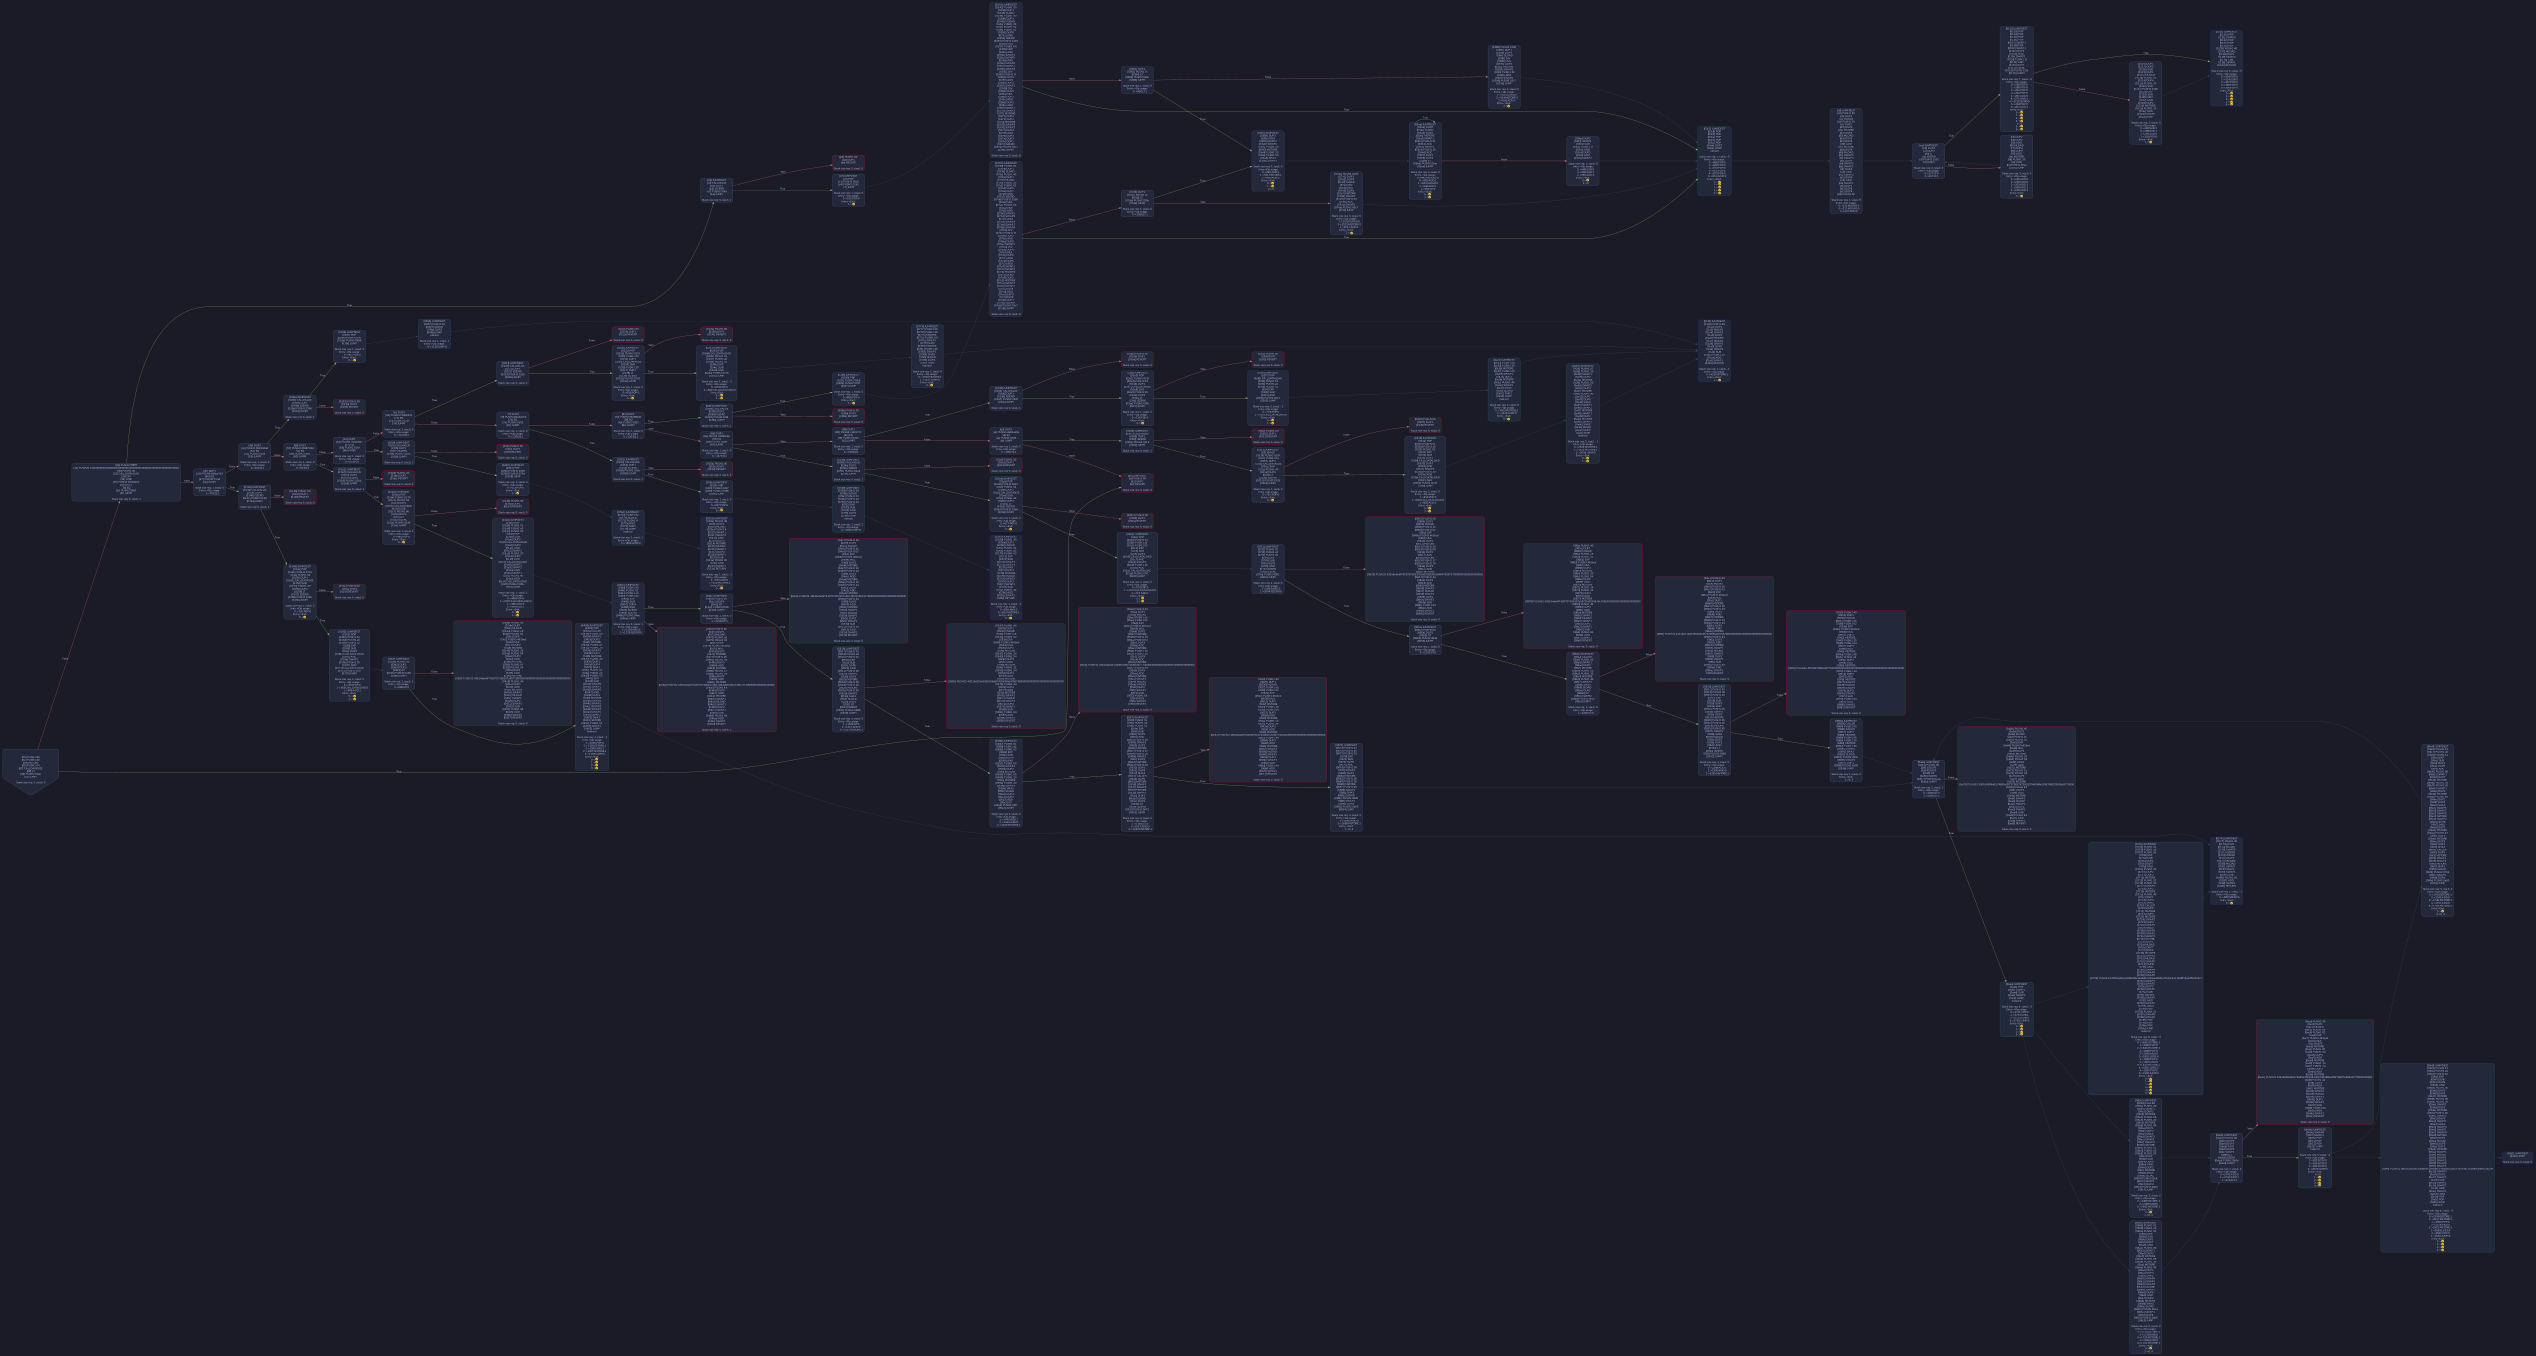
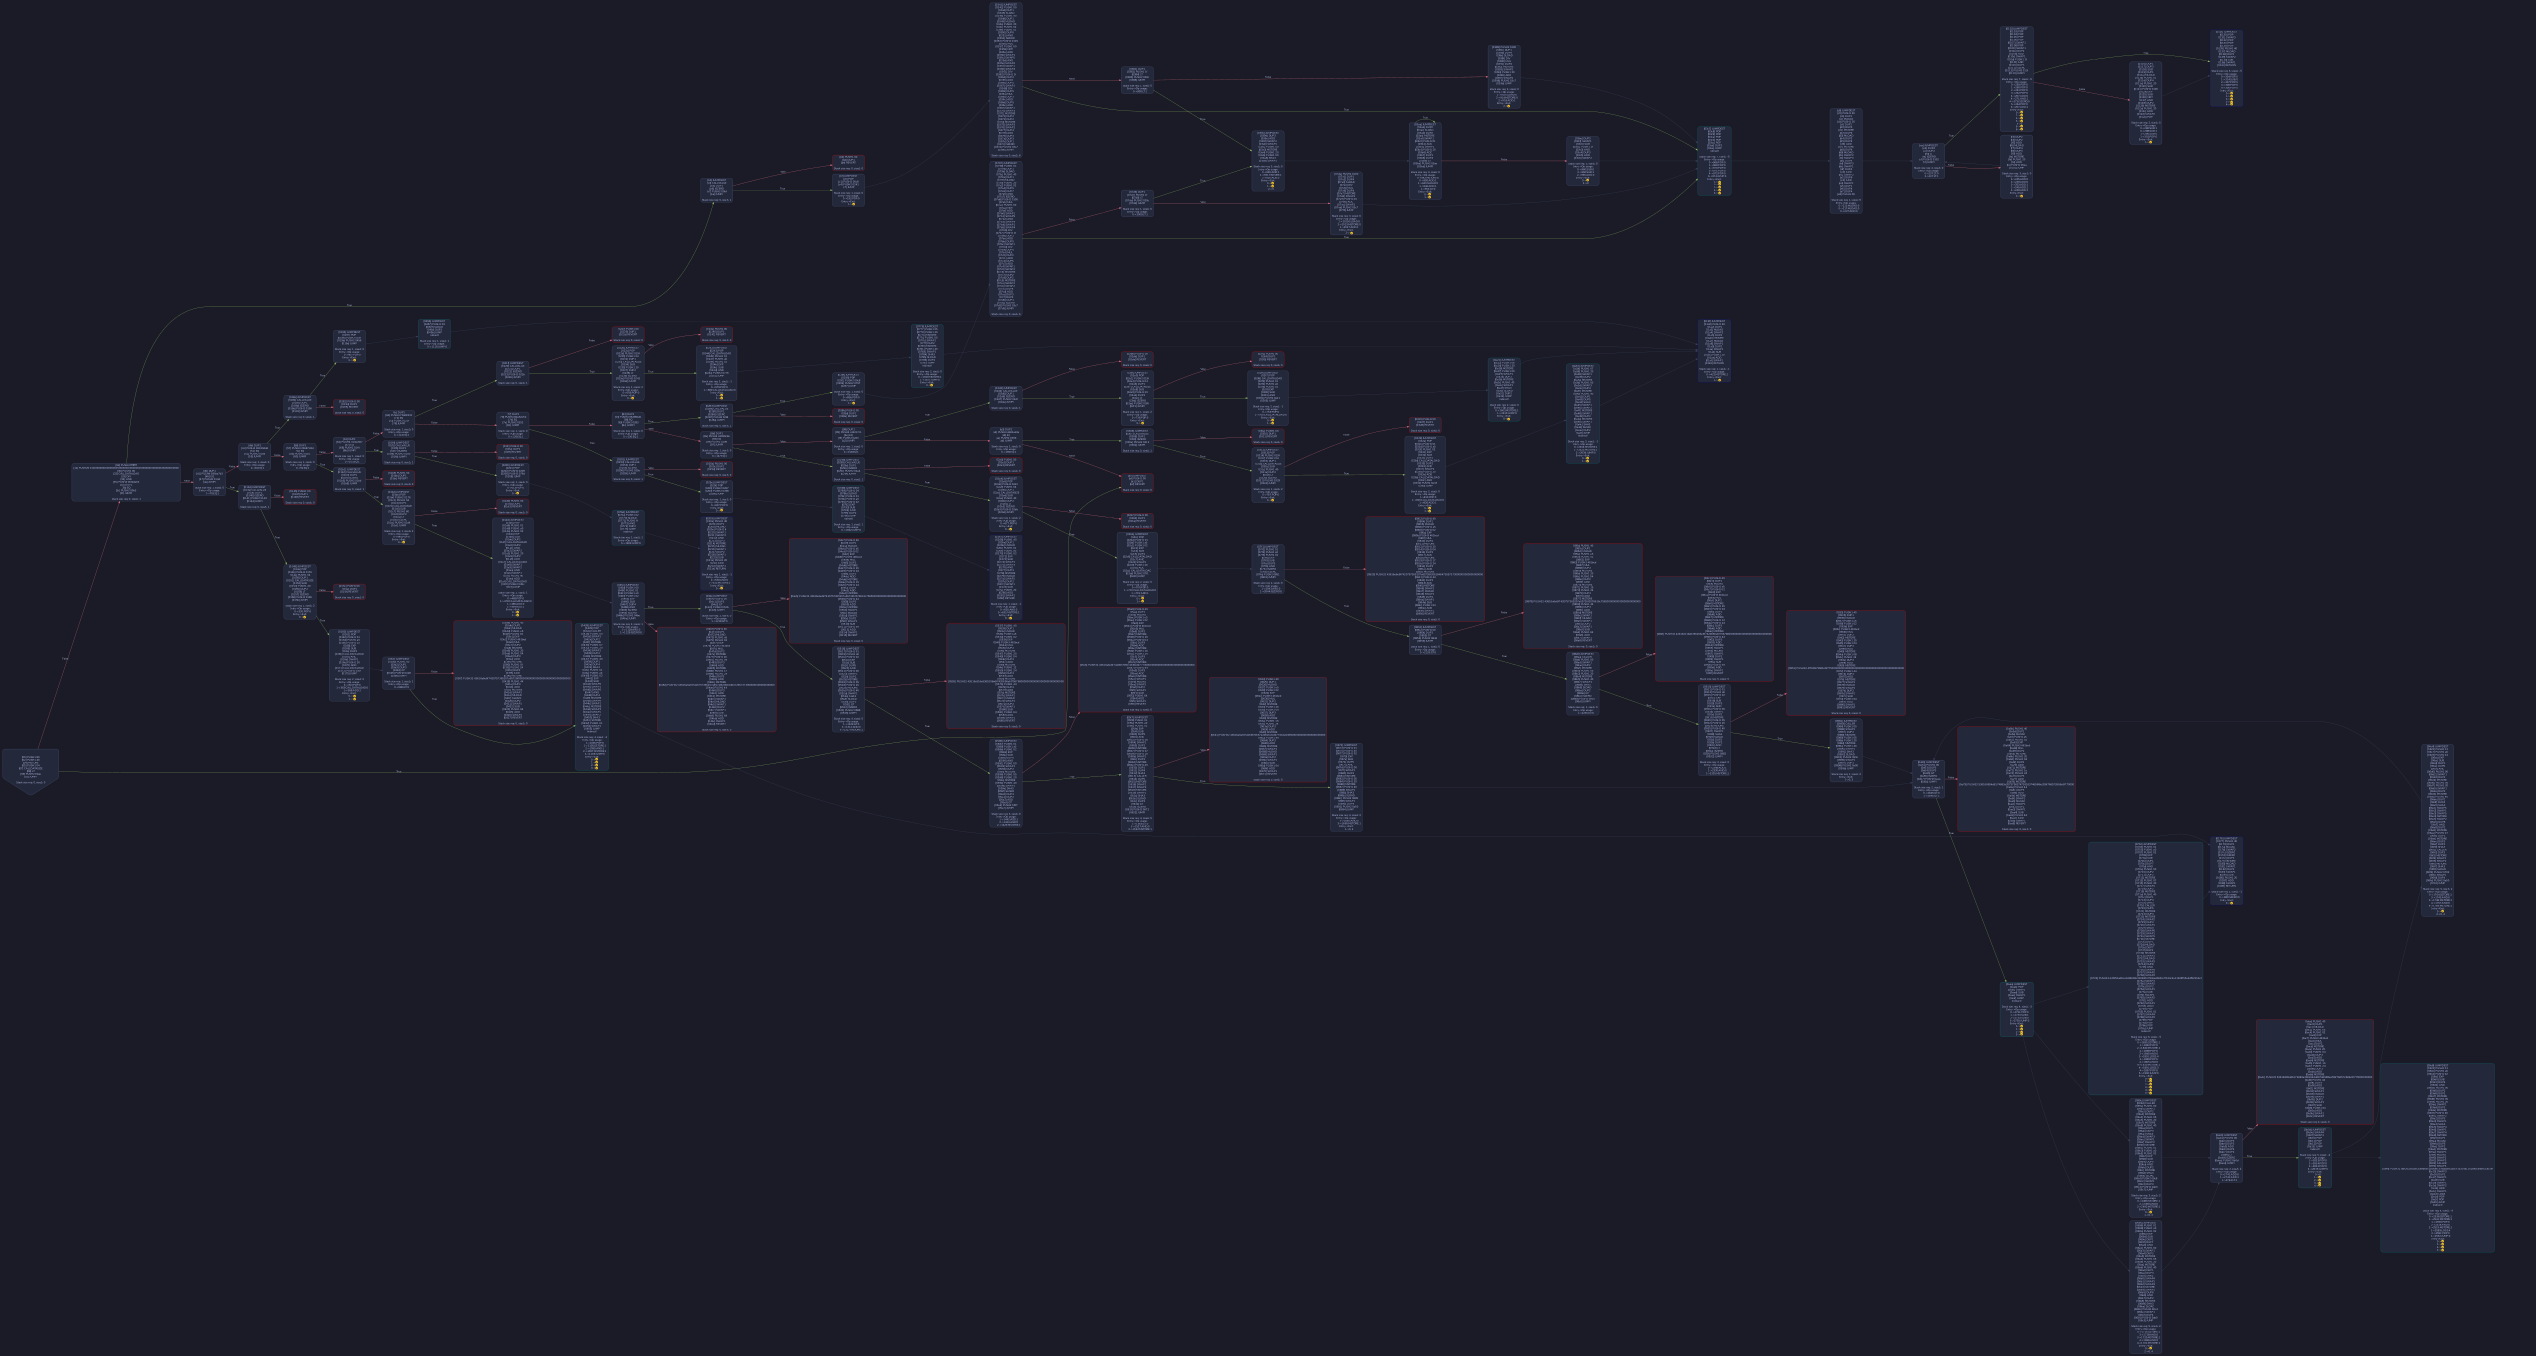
(2518, 1158) -> none
